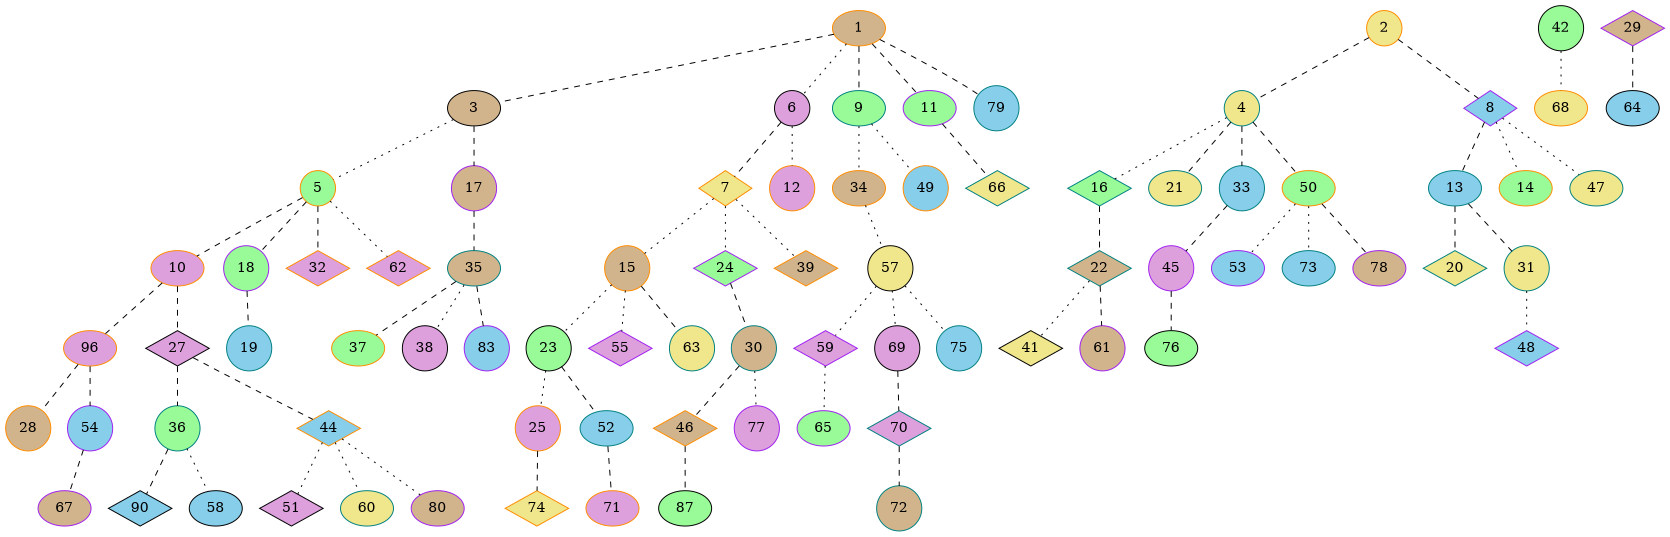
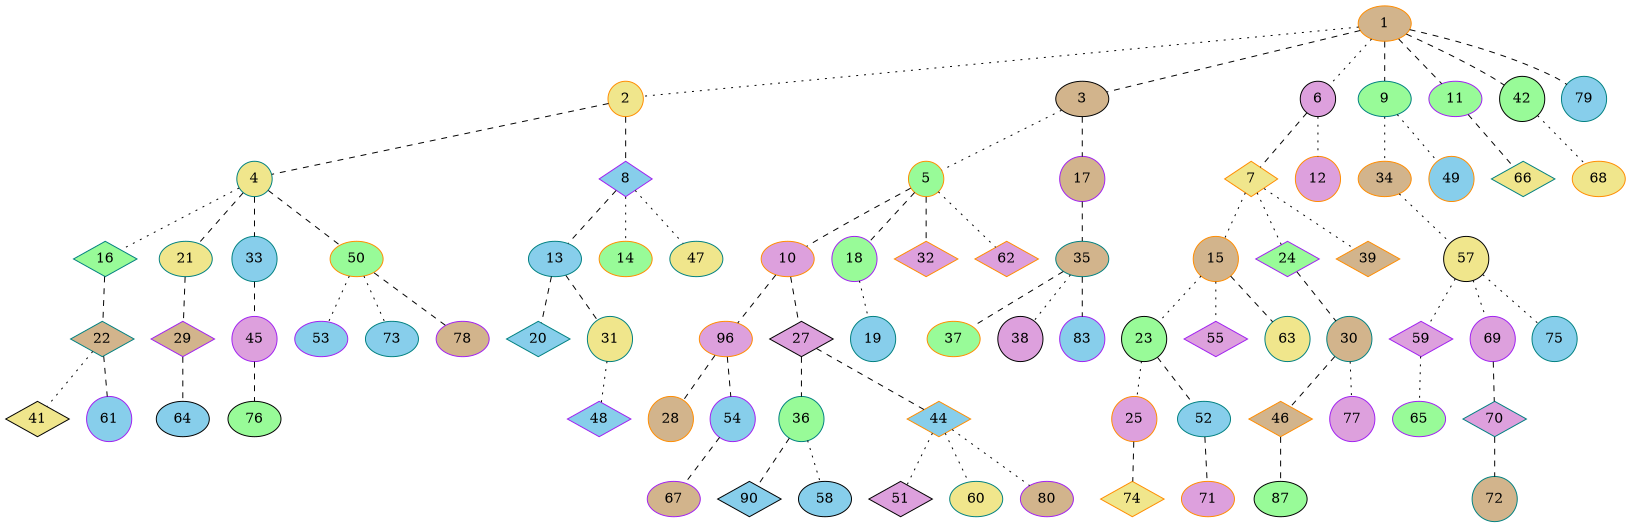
none -> (1456, 58)
none -> (1001, 62)
(1455, 268) -> (538, 339)
none -> (184, 299)
(248, 309) -> (864, 299)
(897, 348) -> (1493, 339)
(1102, 348) -> (109, 419)
